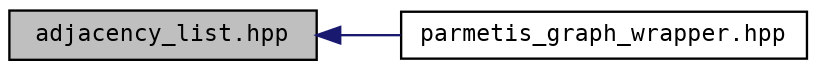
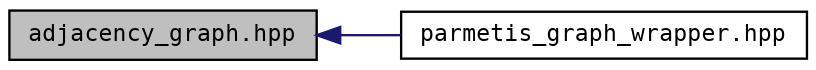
(163, 35) -> (163, 35)
